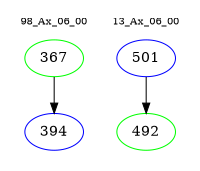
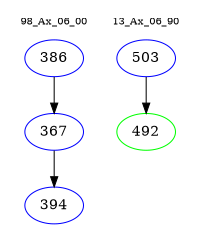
(146, 22) -> (146, 22)
none -> (54, 58)
(54, 58) -> (54, 132)
(146, 58) -> (146, 58)
